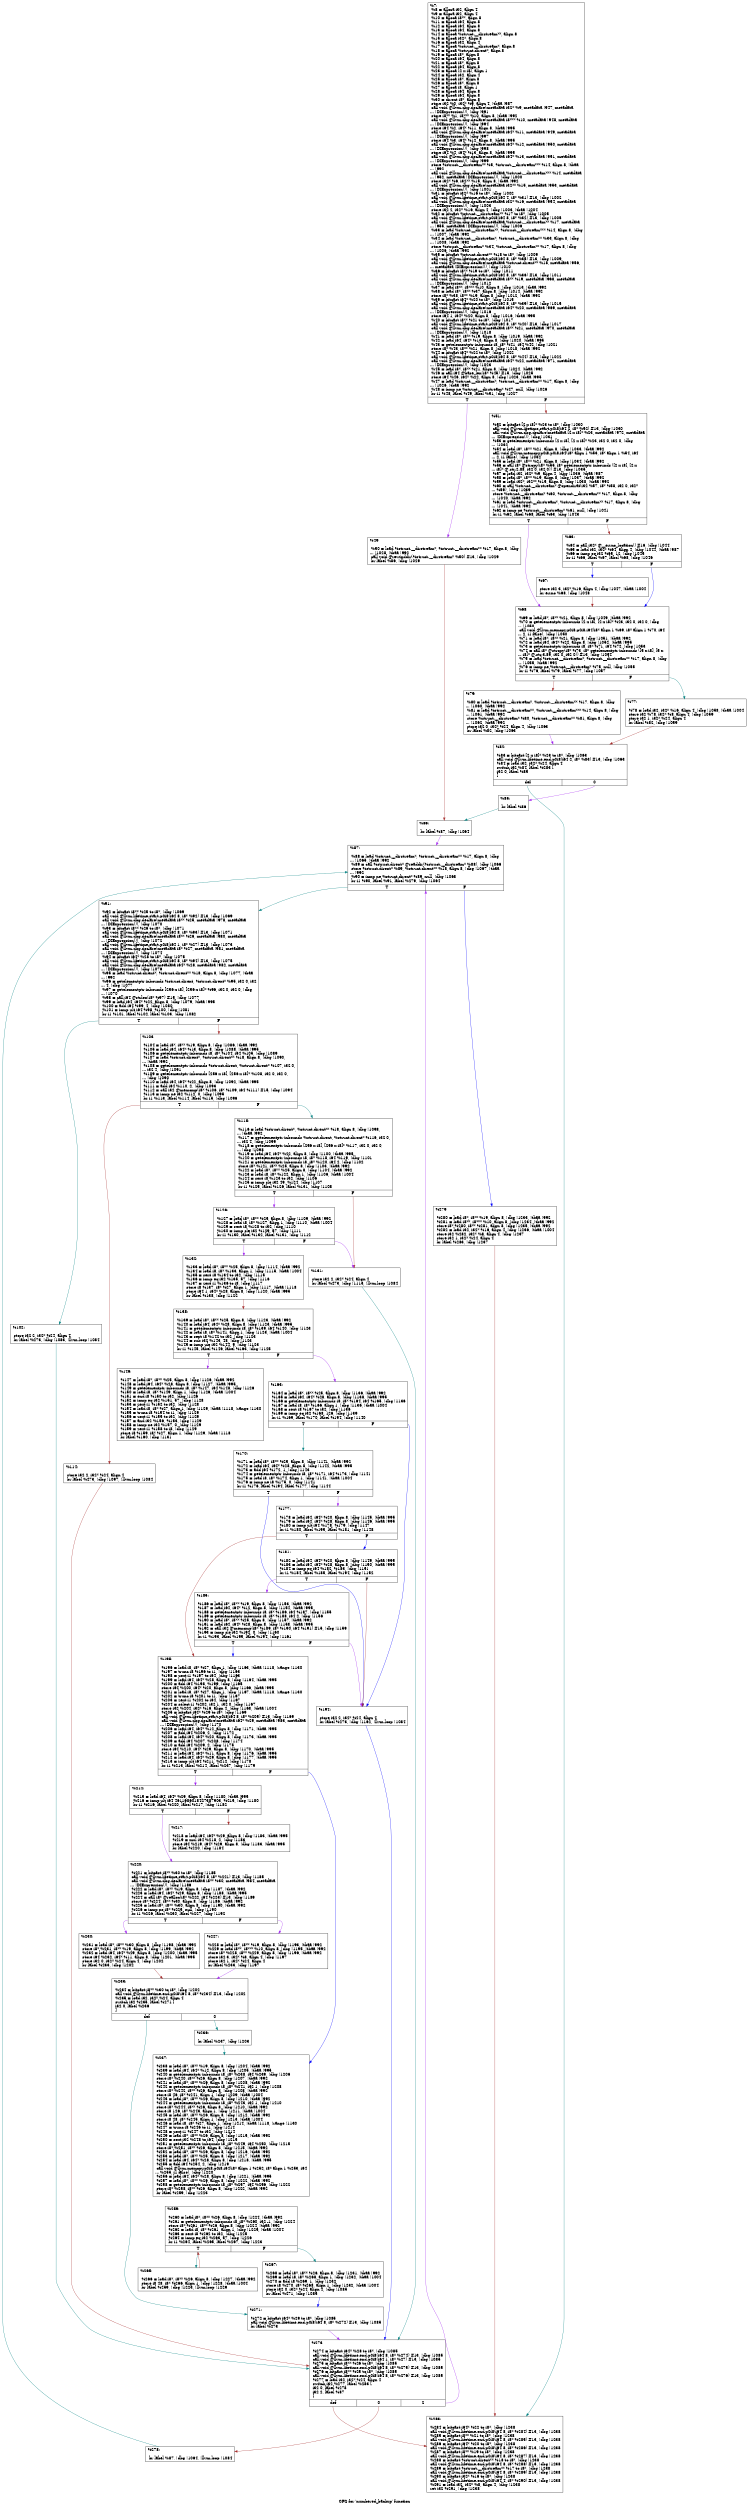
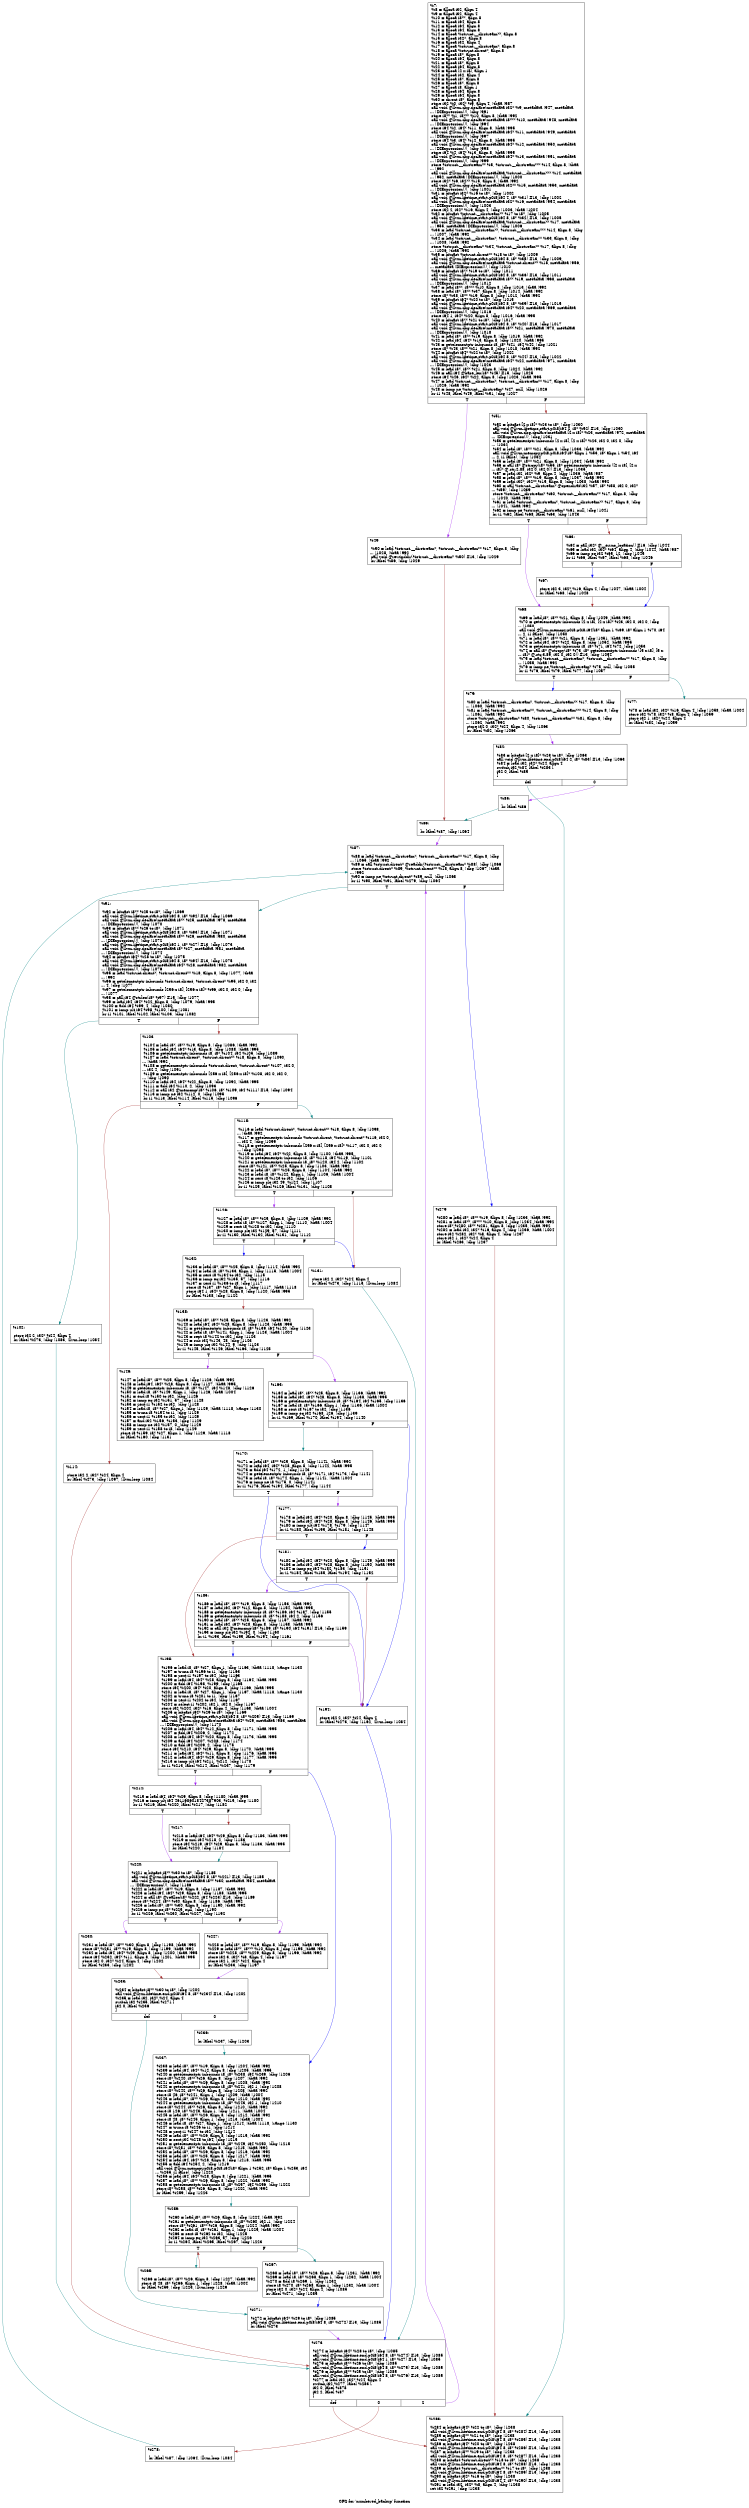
(564, 593) -> (564, 593)
(554, 685) -> (554, 685)
(633, 735) -> none
(109, 994) -> (109, 994)
(244, 1249) -> (244, 1249)
(348, 1250) -> (348, 1250)
none -> (221, 1855)
(215, 2024) -> none
none -> (231, 2200)
(329, 2388) -> (329, 2388)
